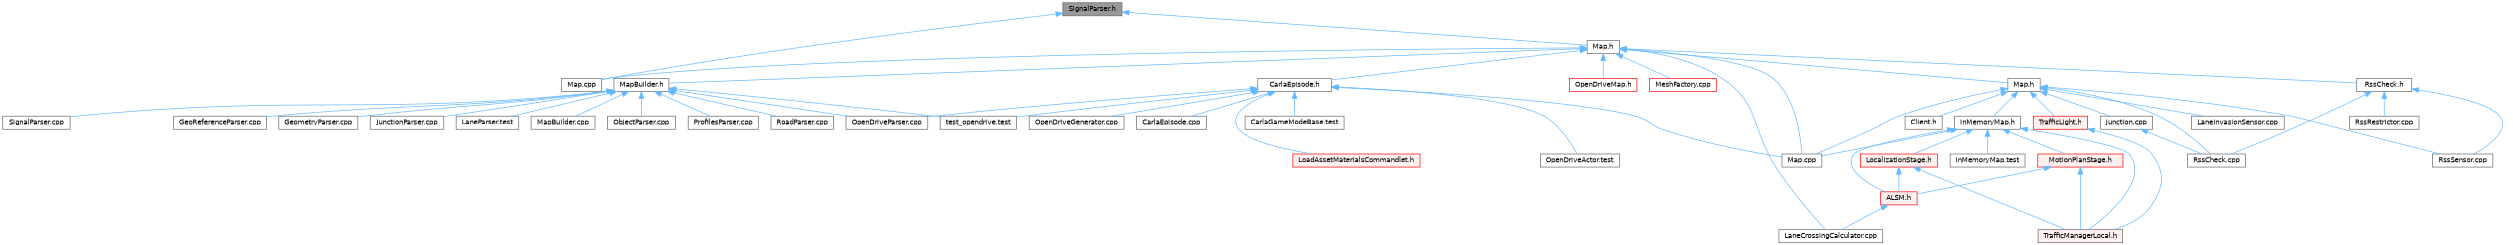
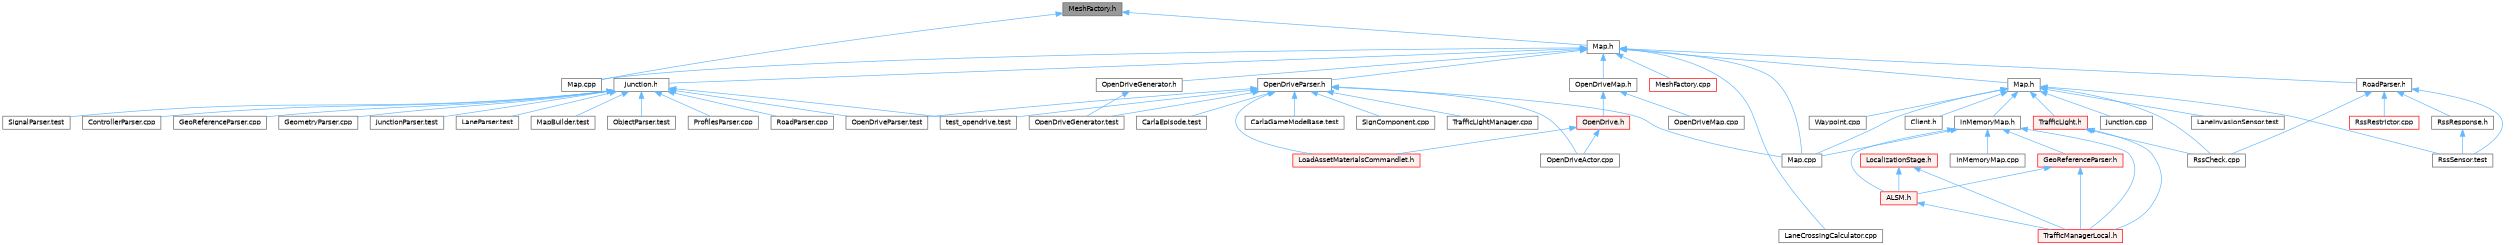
(1092, 9) -> (1092, 9)
(641, 85) -> (641, 85)
none -> (1139, 85)
(1295, 85) -> (1295, 85)
(1603, 85) -> (1603, 85)
(2384, 85) -> (2384, 85)
(36, 123) -> (36, 123)
none -> (122, 123)
(407, 123) -> (407, 123)
(563, 123) -> (563, 123)
(641, 123) -> (641, 123)
(887, 123) -> (887, 123)
(1077, 123) -> (1077, 123)
(1172, 123) -> (1172, 123)
none -> (1396, 123)
none -> (1493, 123)
none -> (1603, 123)
none -> (1706, 123)
none -> (1838, 123)
(2238, 123) -> (2238, 123)
(2384, 123) -> (2384, 123)
none -> (2463, 123)
(1940, 143) -> none
(2175, 143) -> (2147, 144)
(1580, 161) -> (1580, 161)
(1988, 161) -> (1988, 161)
(2080, 161) -> (2080, 161)
(2463, 161) -> (2463, 161)
(1862, 219) -> (1988, 217)
(2080, 236) -> (2080, 236)
